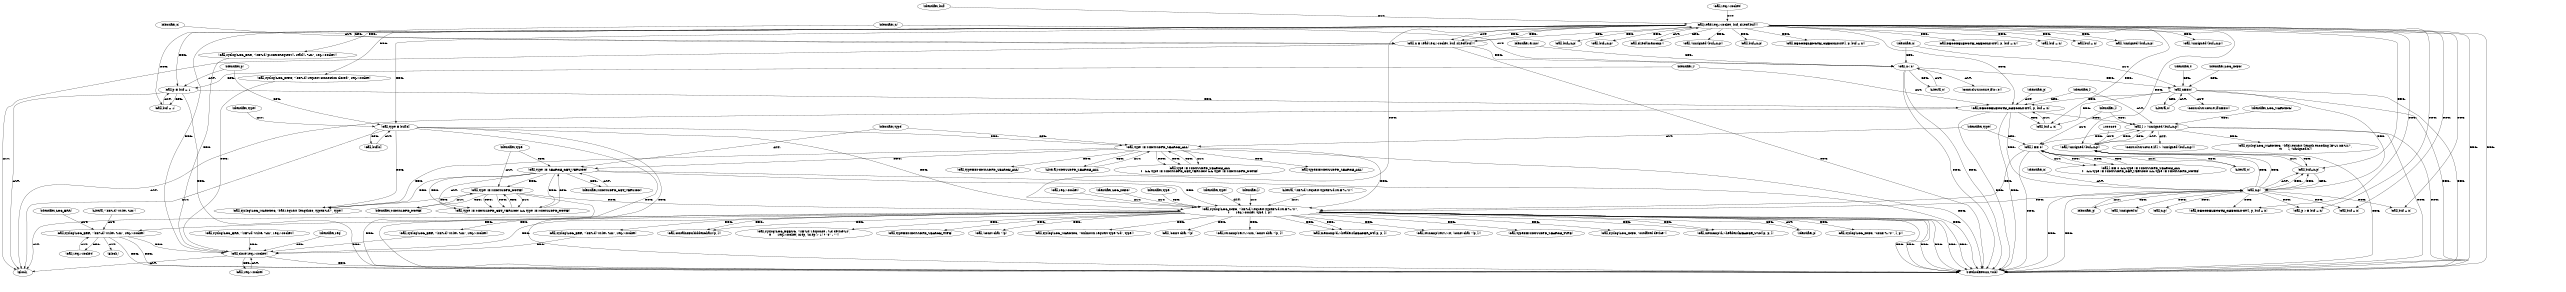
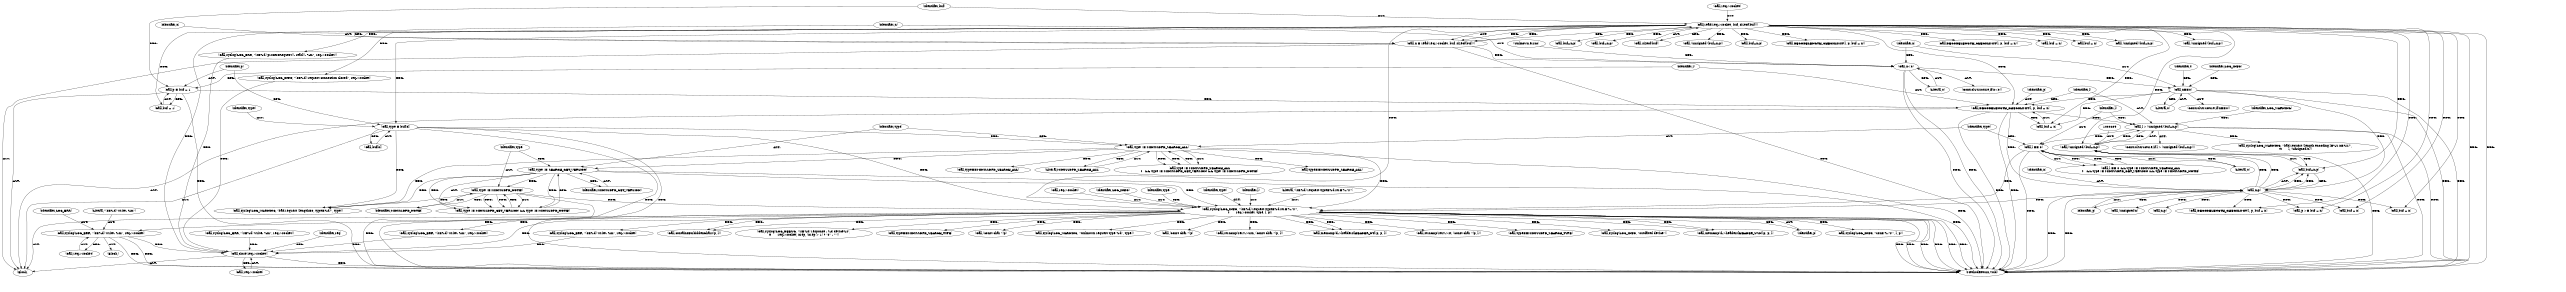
(911, 29) -> (498, 9)
(1526, 44) -> (1526, 44)
(1647, 44) -> (1647, 44)
